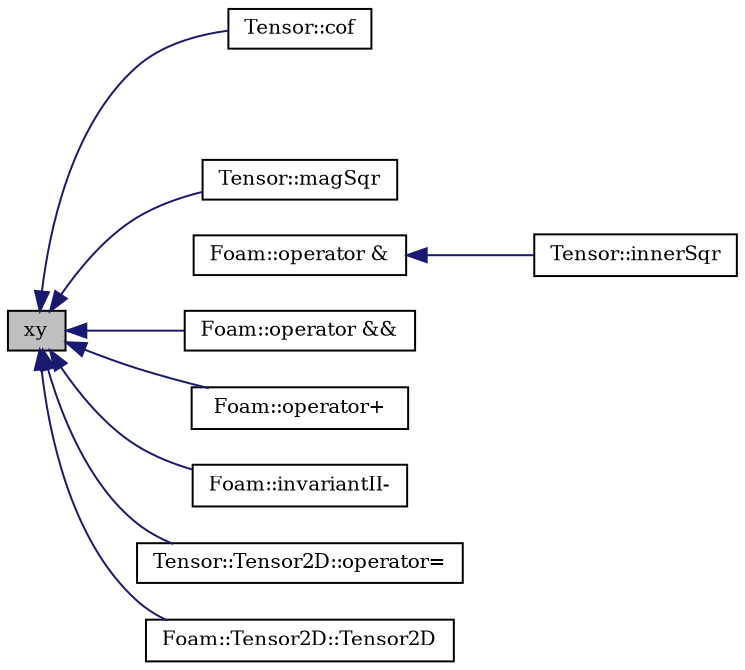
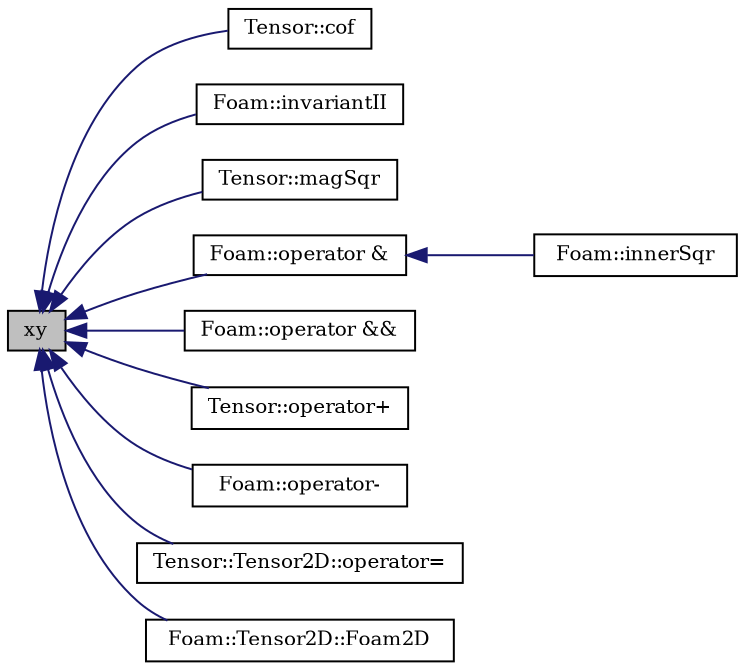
none -> (300, 104)
(636, 255) -> (636, 255)
none -> (145, 291)
(300, 408) -> (300, 408)
(300, 486) -> (300, 486)
(300, 641) -> (300, 641)
